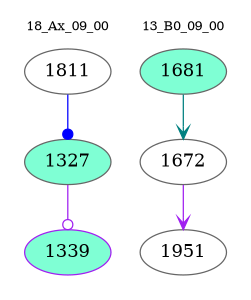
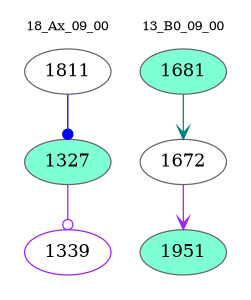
(68, 252) -> (68, 252)
(183, 252) -> (183, 252)
